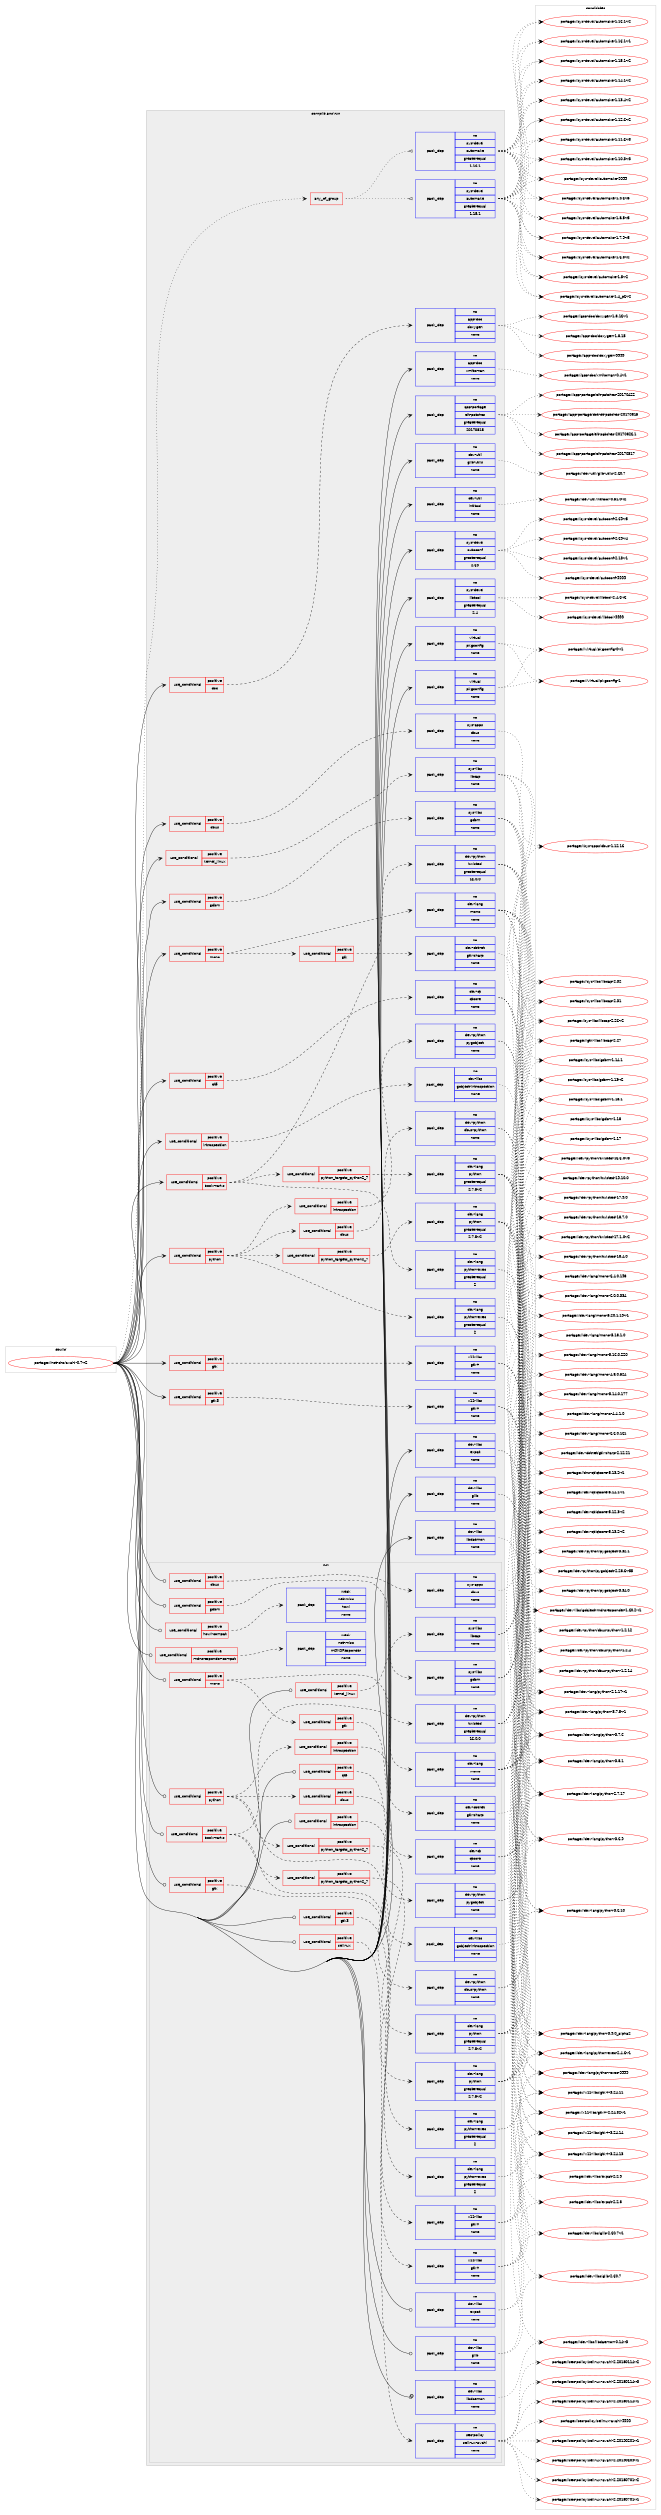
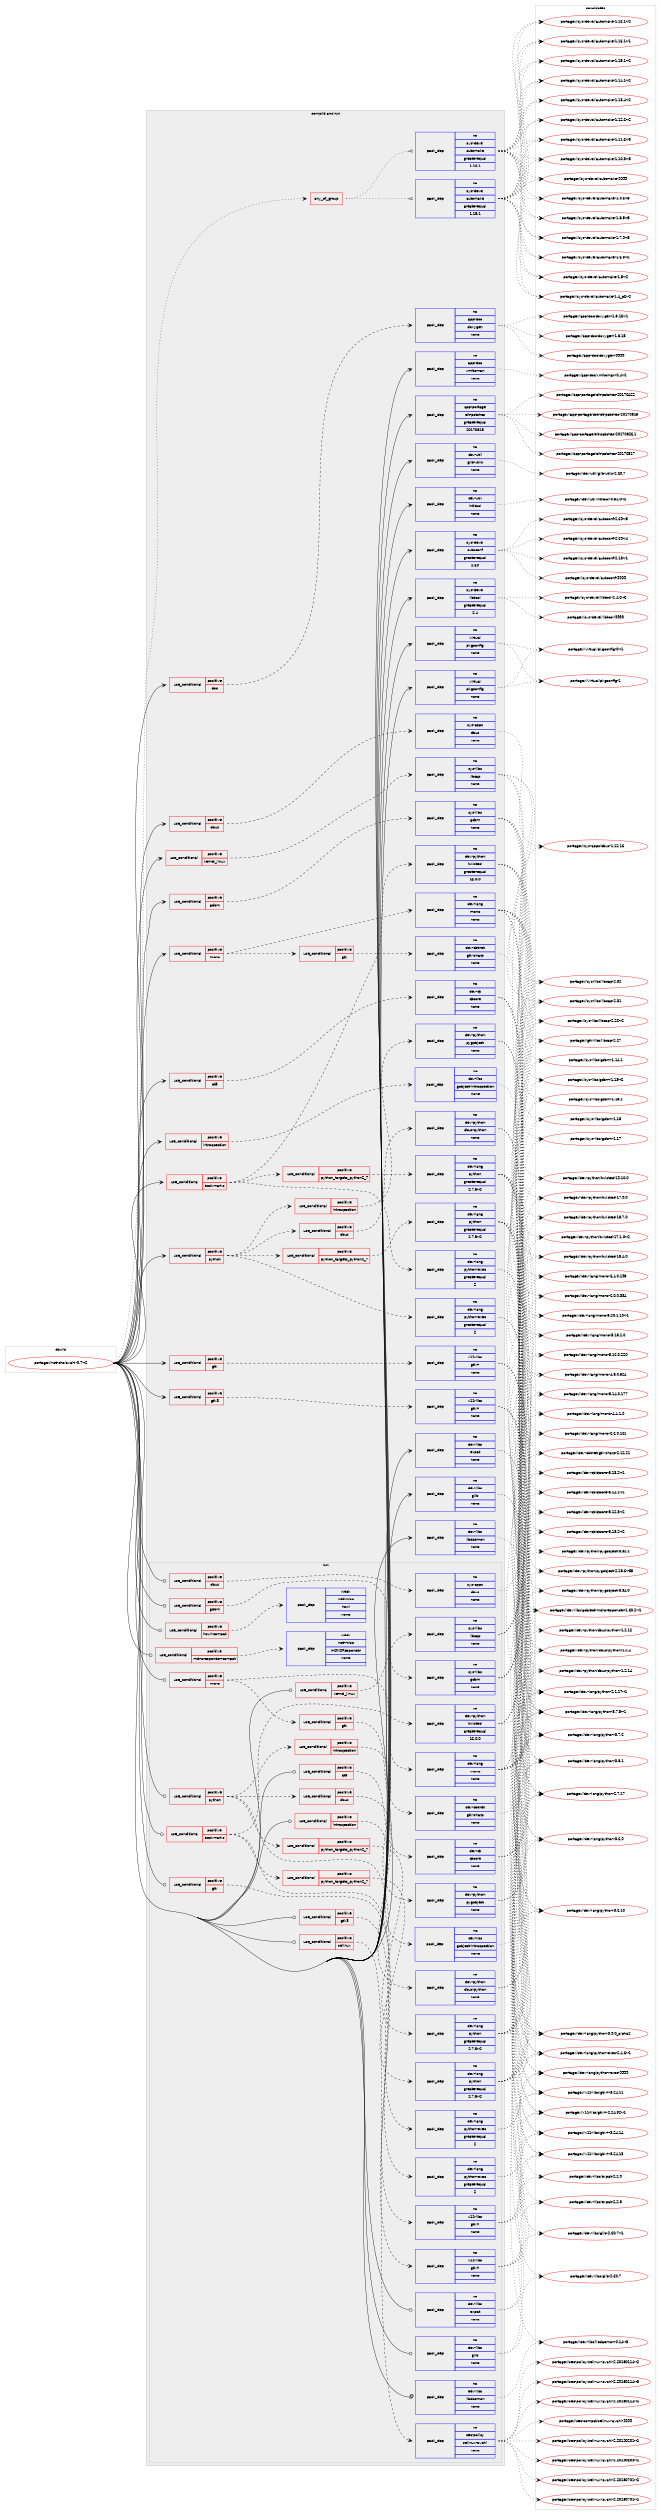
(596, 1159) -> none
(596, 1473) -> (596, 1473)
(596, 2421) -> (596, 2421)
